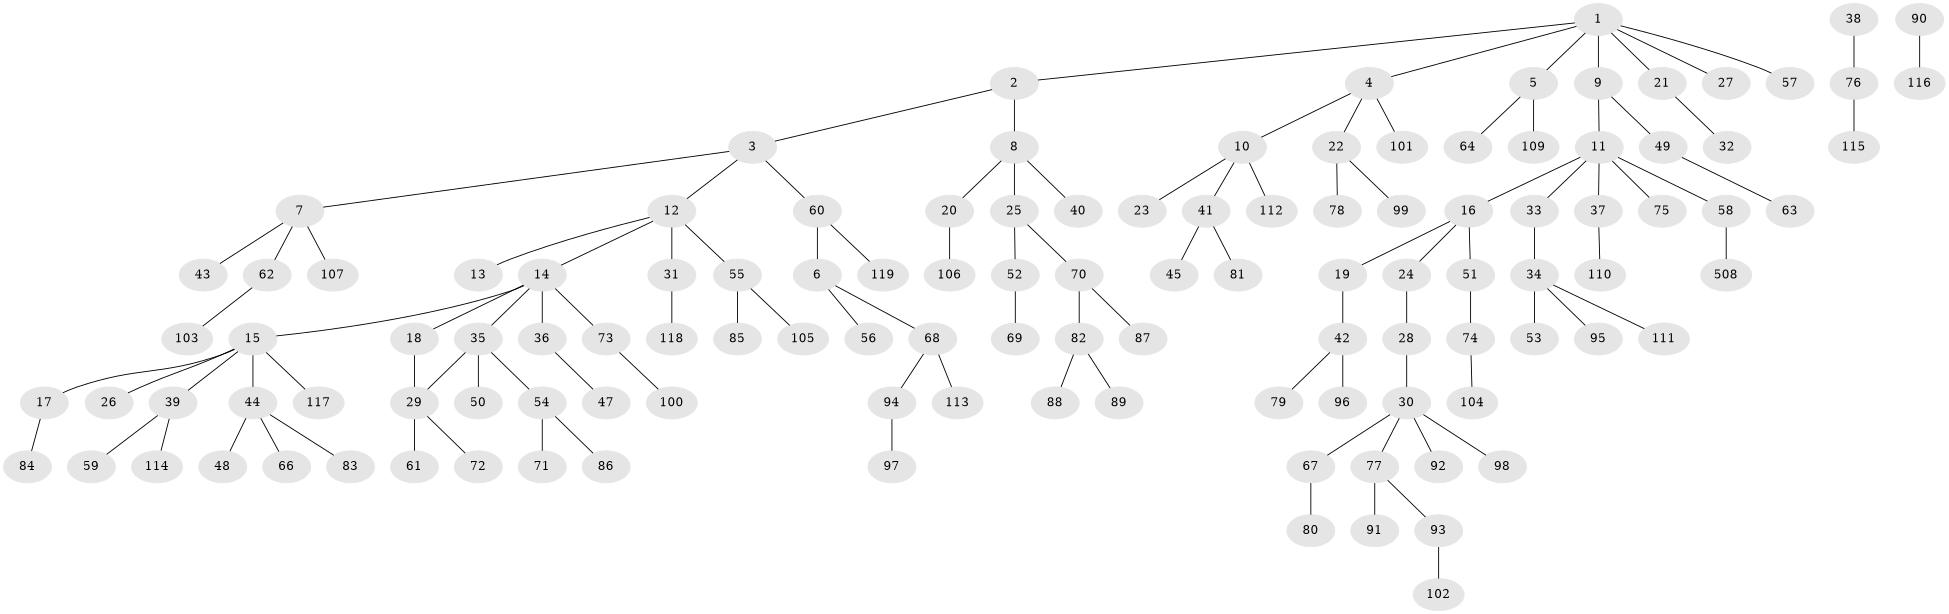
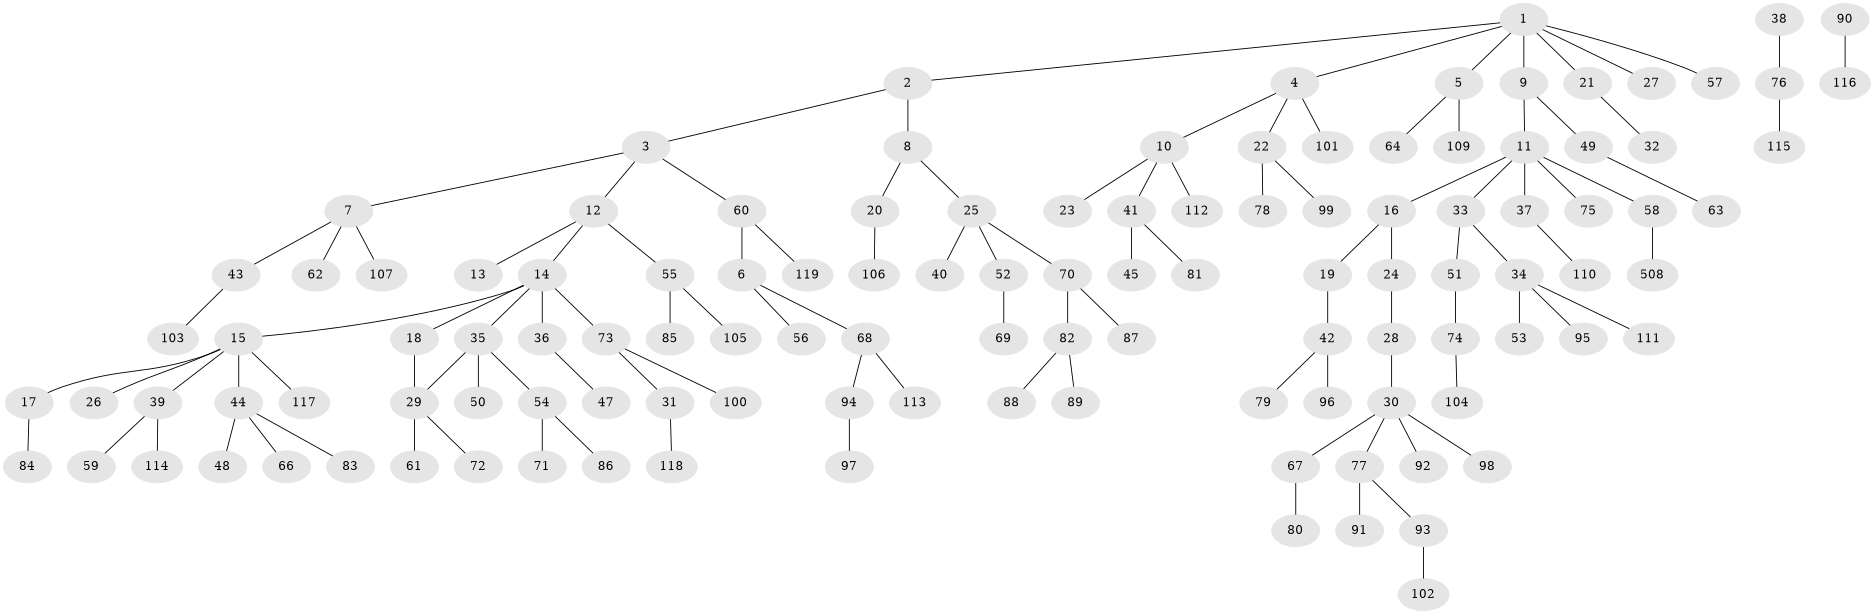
(1046, 179) -> (956, 243)
(672, 243) -> (638, 371)
(1470, 243) -> (1458, 243)
(227, 307) -> (205, 307)
